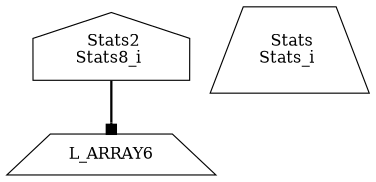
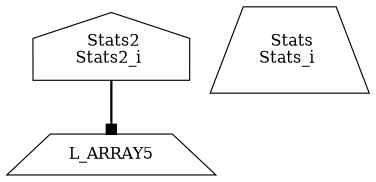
(111, 50) -> (111, 50)
(111, 155) -> (111, 155)
